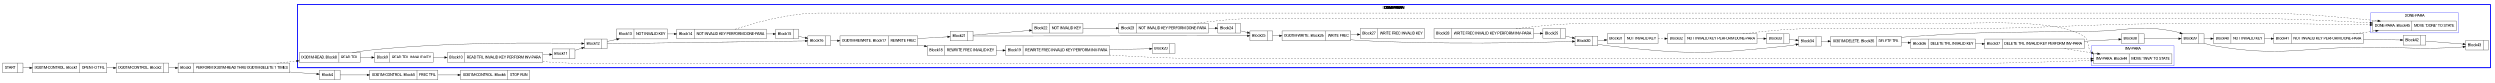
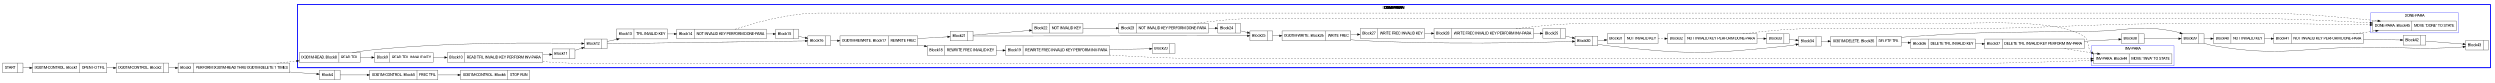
none -> (1428, 33)
(651, 34) -> (651, 34)
